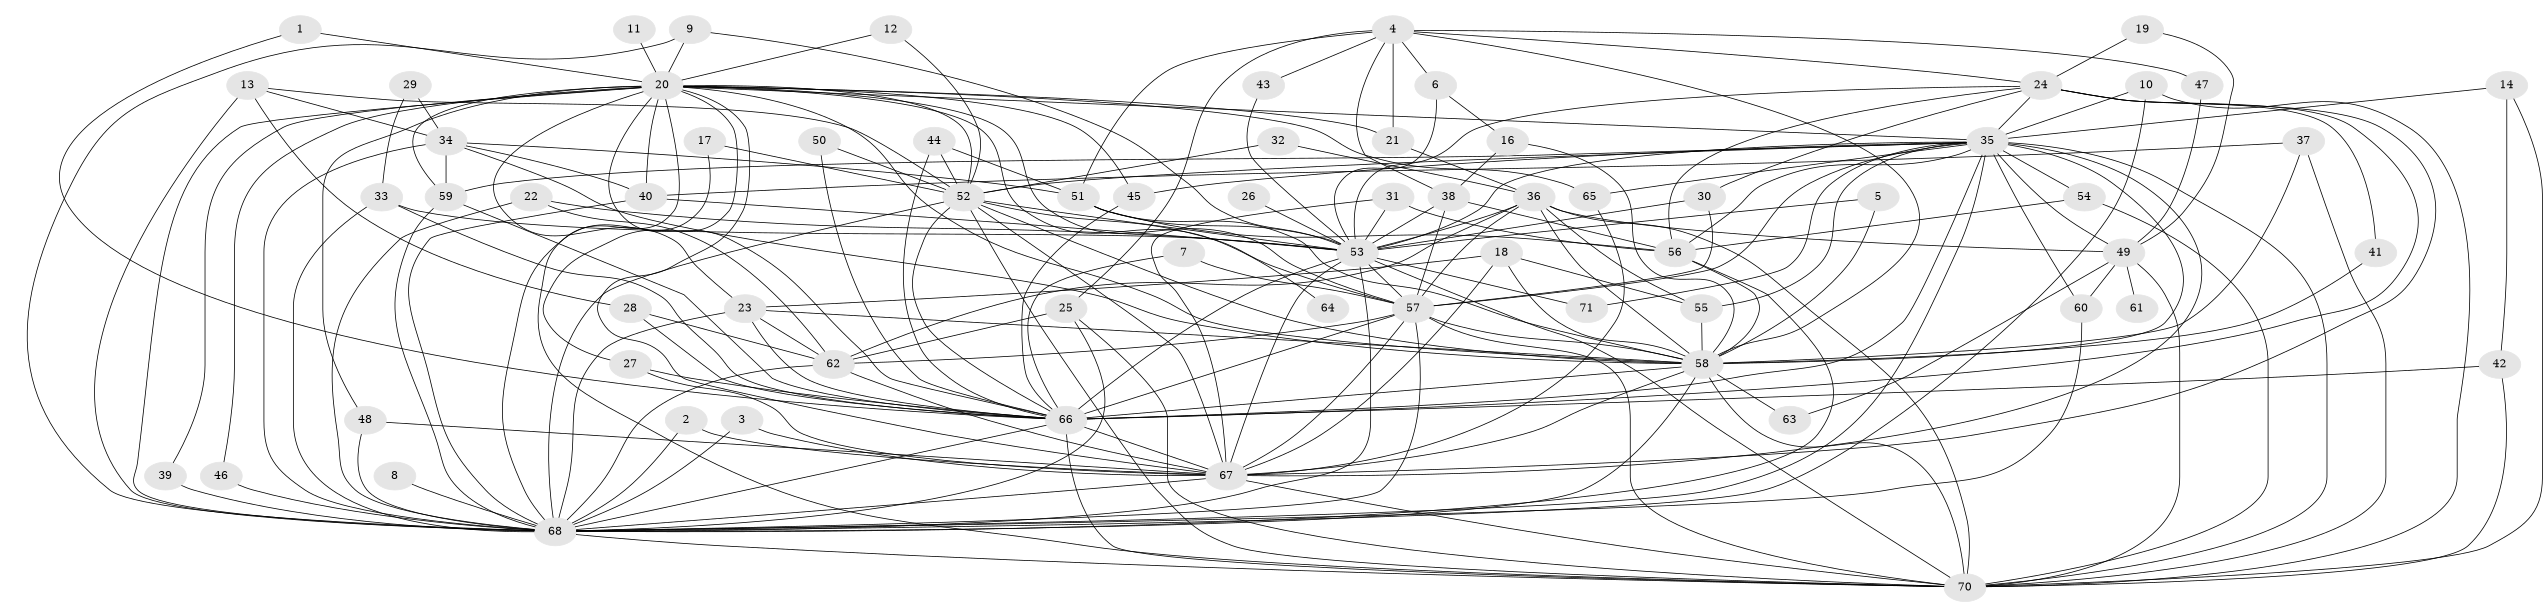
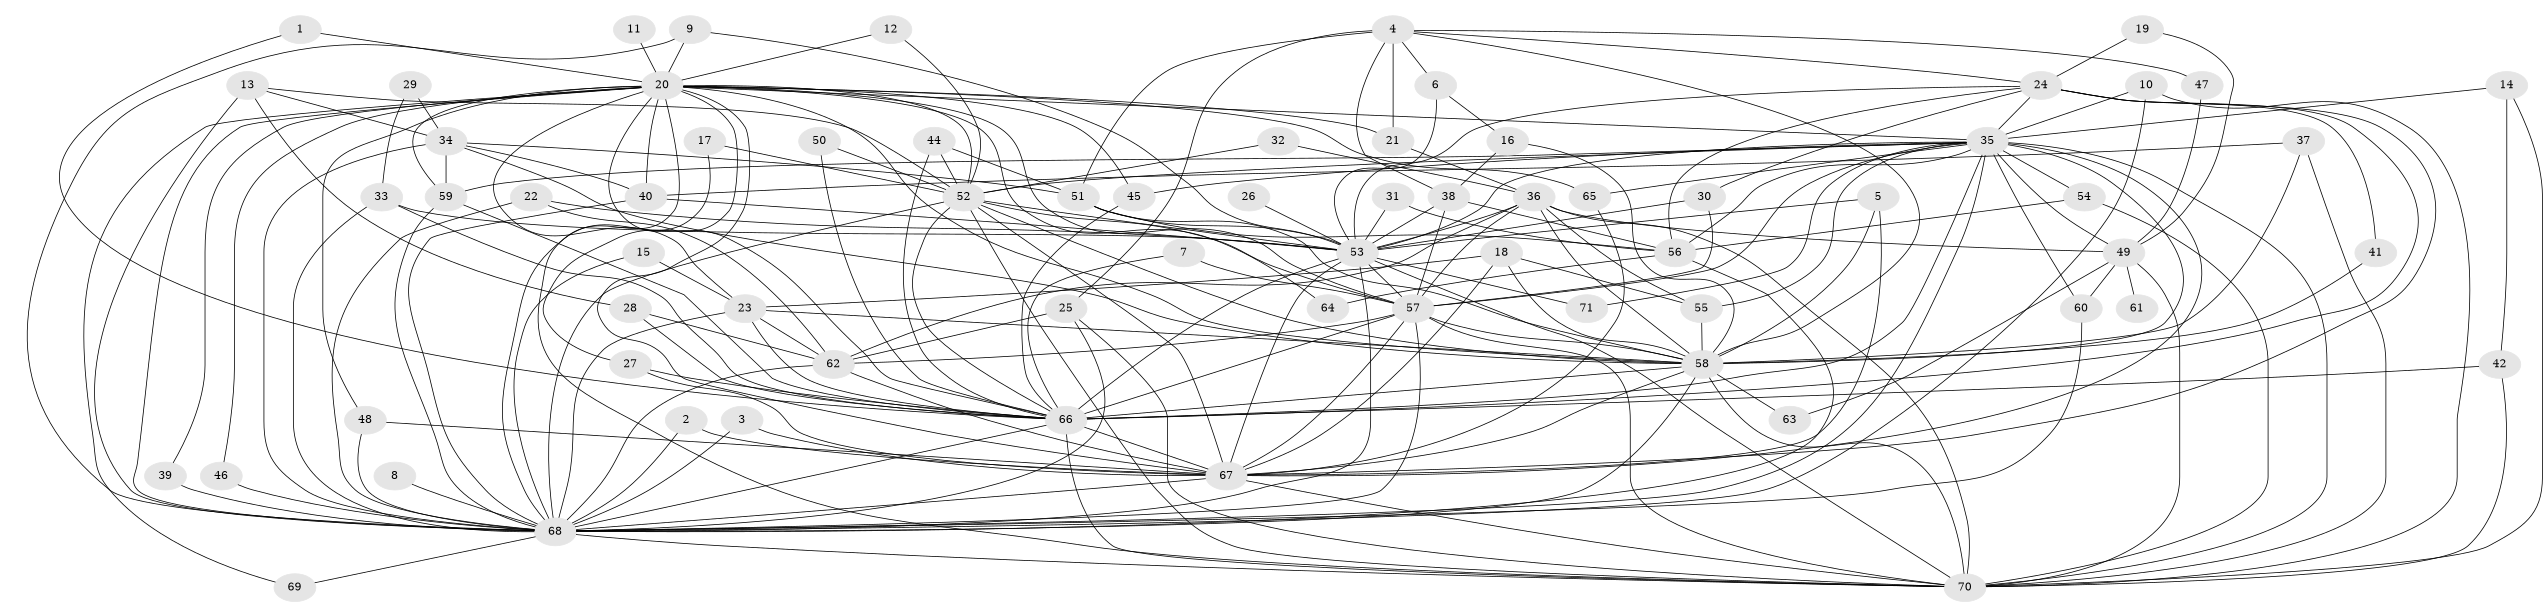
(1264, 85) -> none
(1151, 248) -> (1842, 407)
none -> (644, 253)
(1759, 305) -> (1500, 276)
none -> (295, 588)
